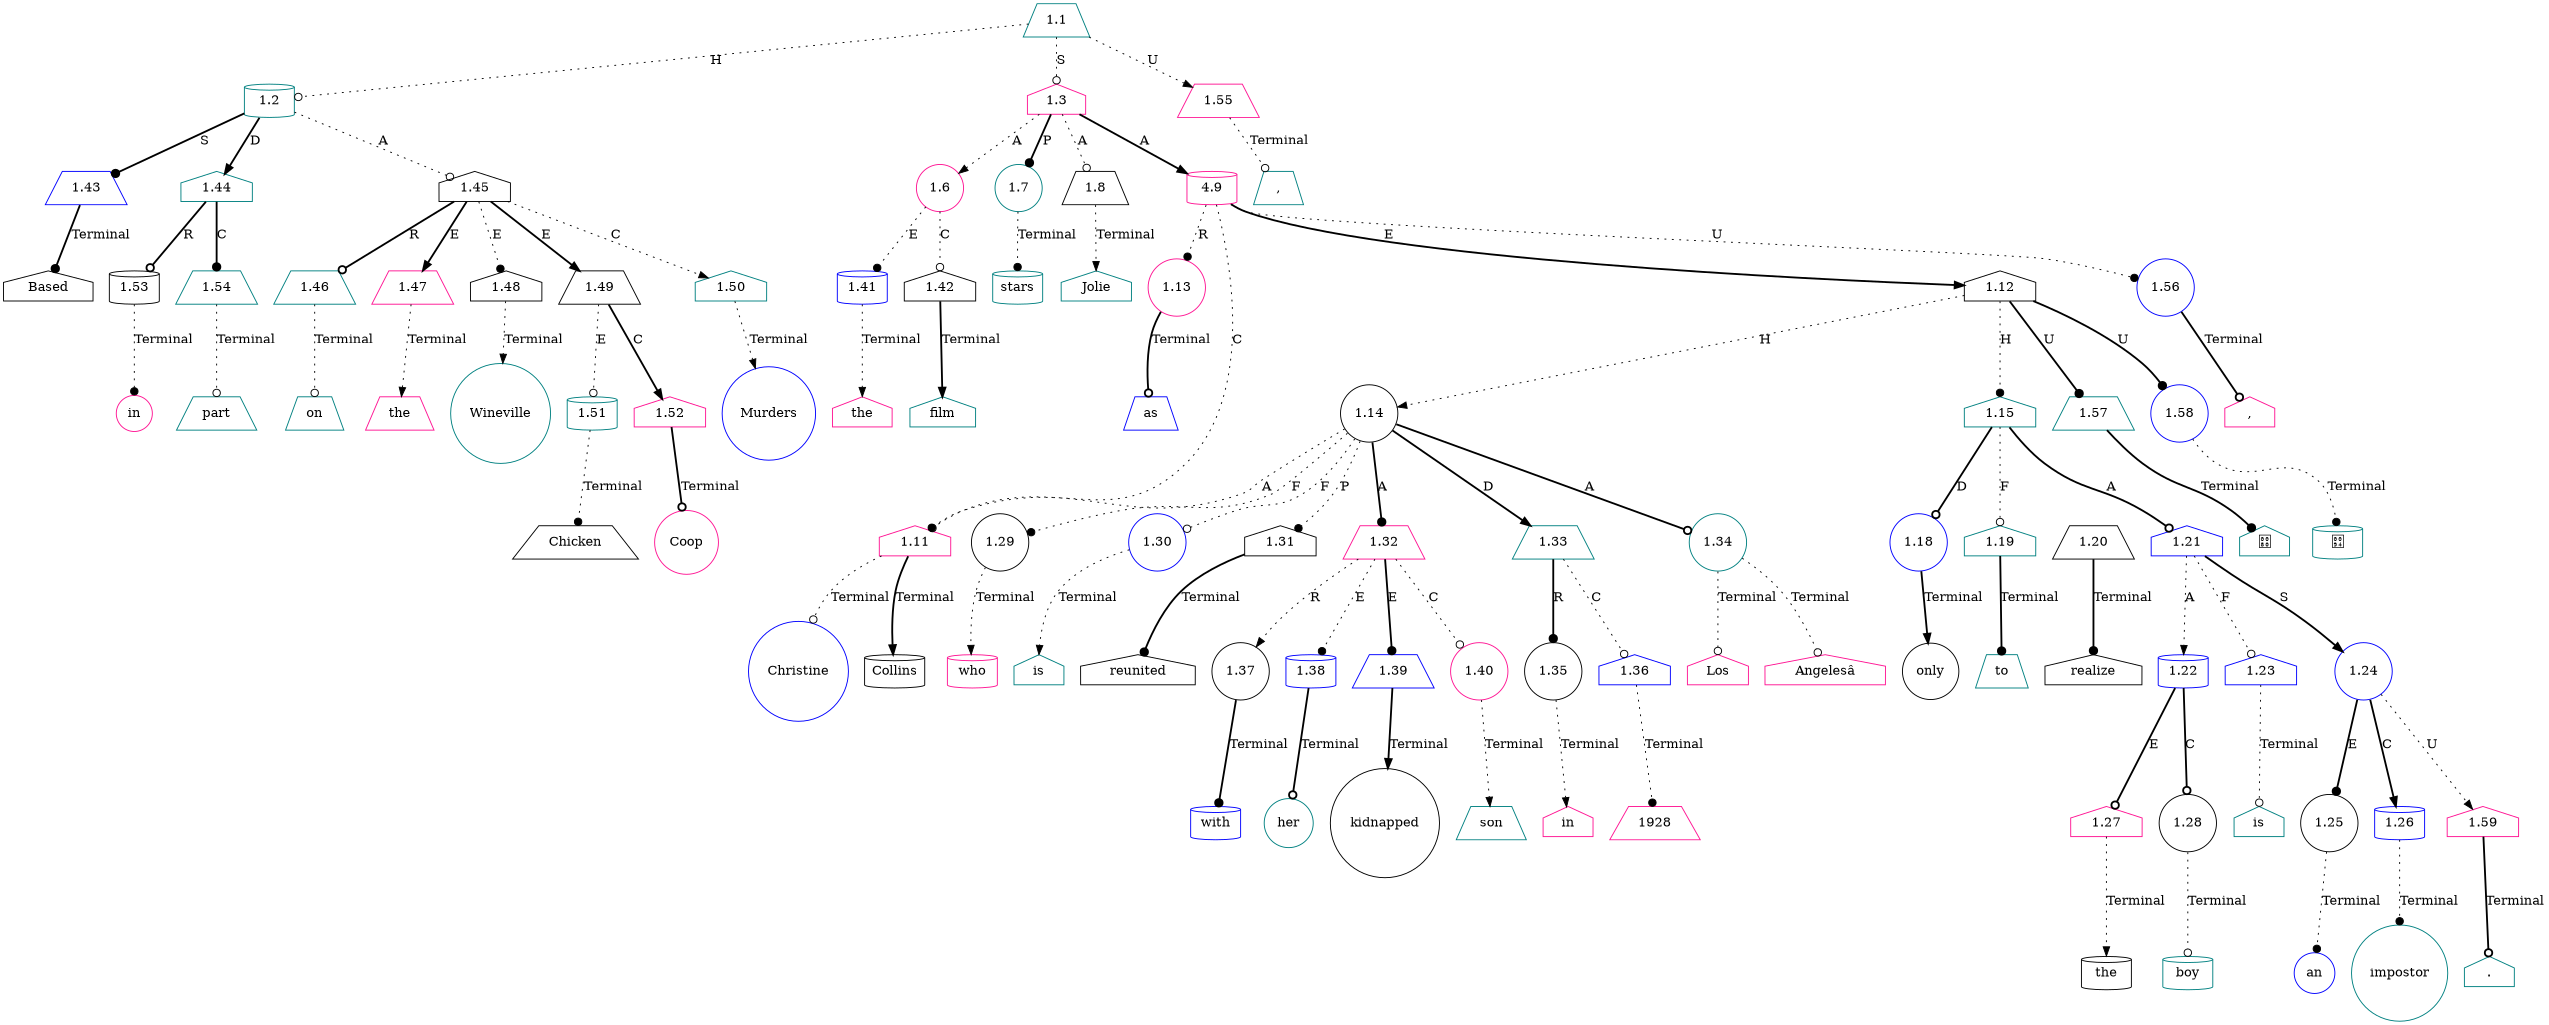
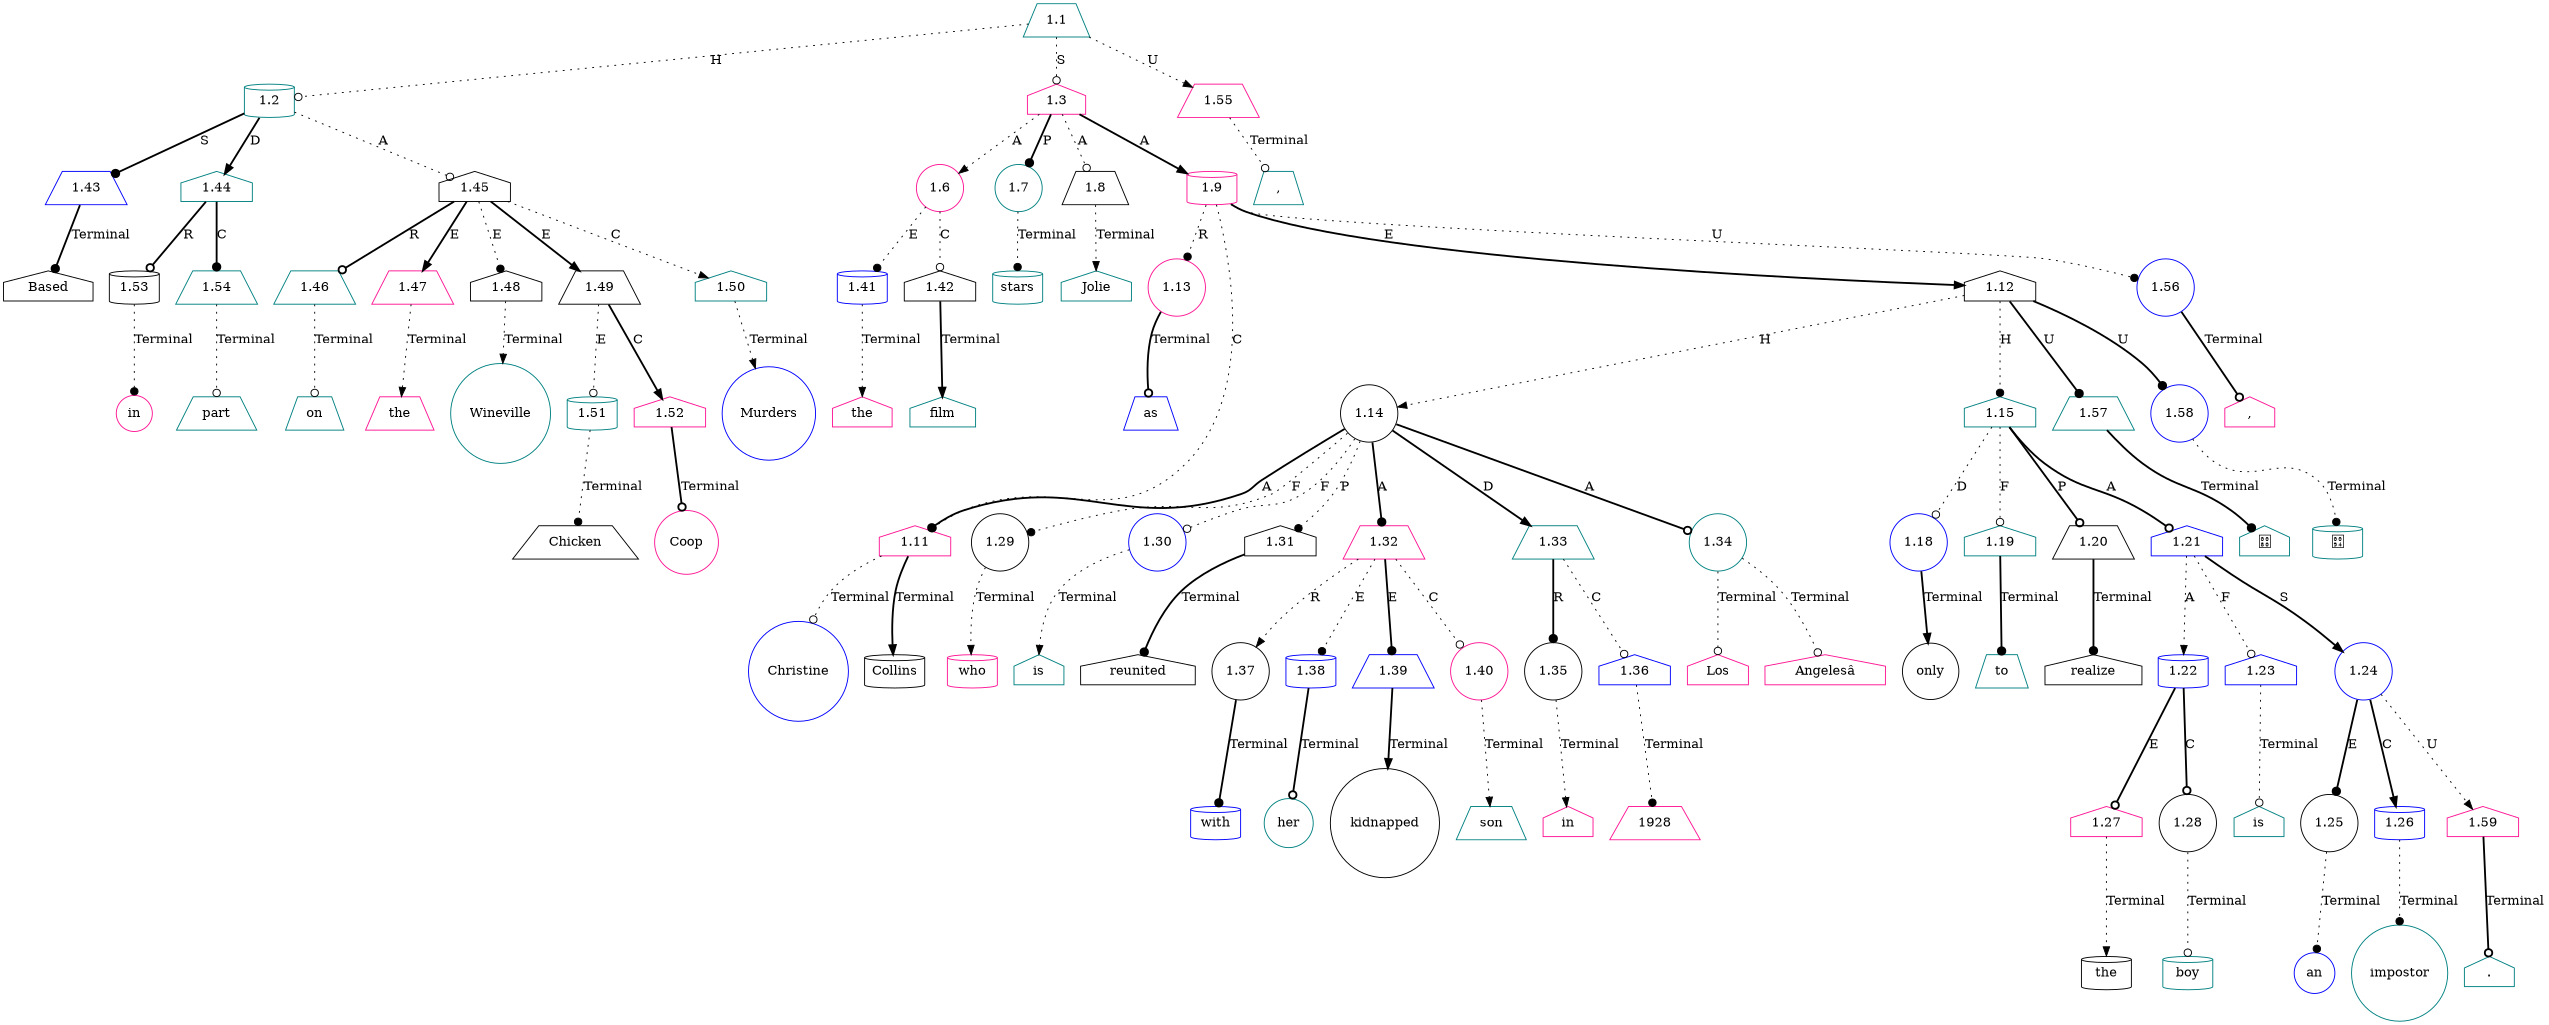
(1212, 188) -> (1212, 188)
(1965, 469) -> (1965, 469)
none -> (2043, 473)
(1115, 504) -> (1115, 504)
